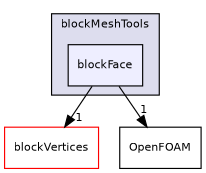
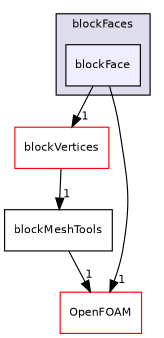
(105, 25) -> (103, 25)
(160, 148) -> (101, 313)
none -> (58, 230)
